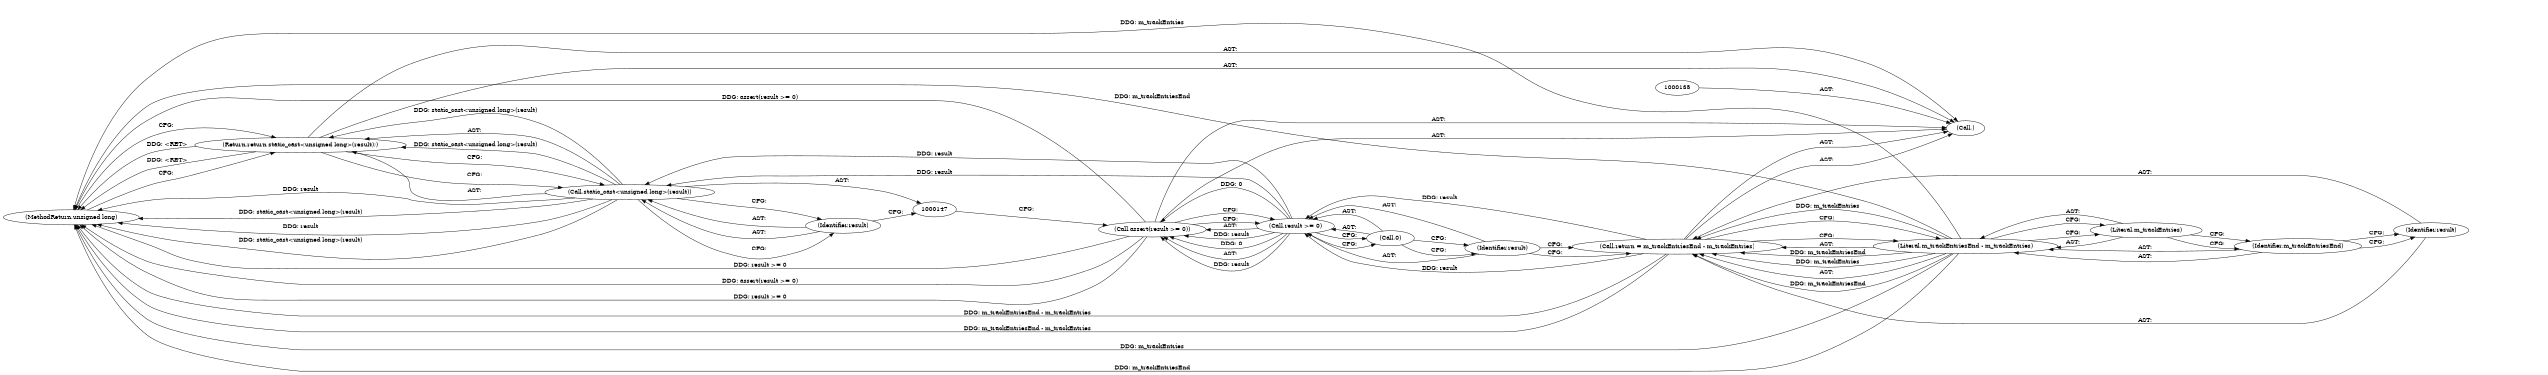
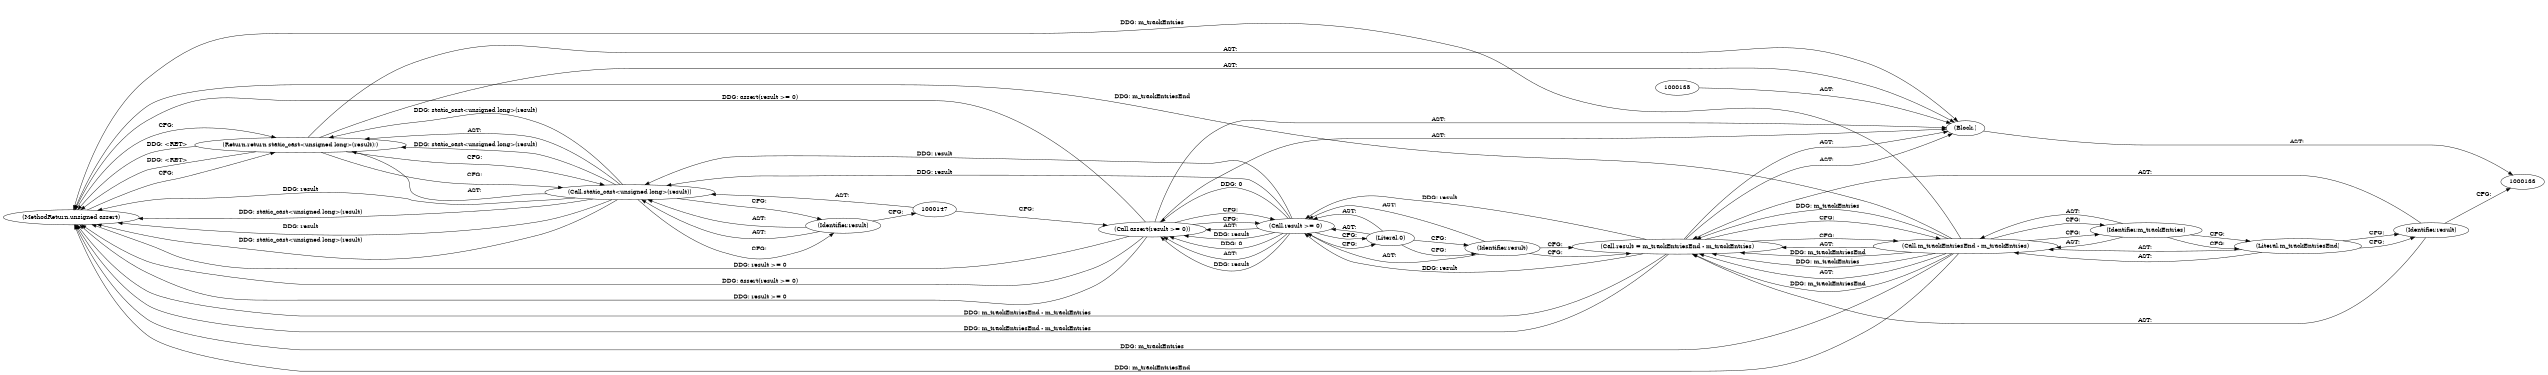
(1966, 128) -> (1966, 128)
none -> (2523, 182)
(802, 184) -> (815, 199)
(71, 217) -> (71, 217)
(2146, 230) -> (2146, 230)
(1390, 238) -> (1390, 238)
(1966, 246) -> (1966, 246)
(2298, 246) -> (2298, 246)
(1677, 247) -> (1677, 247)
